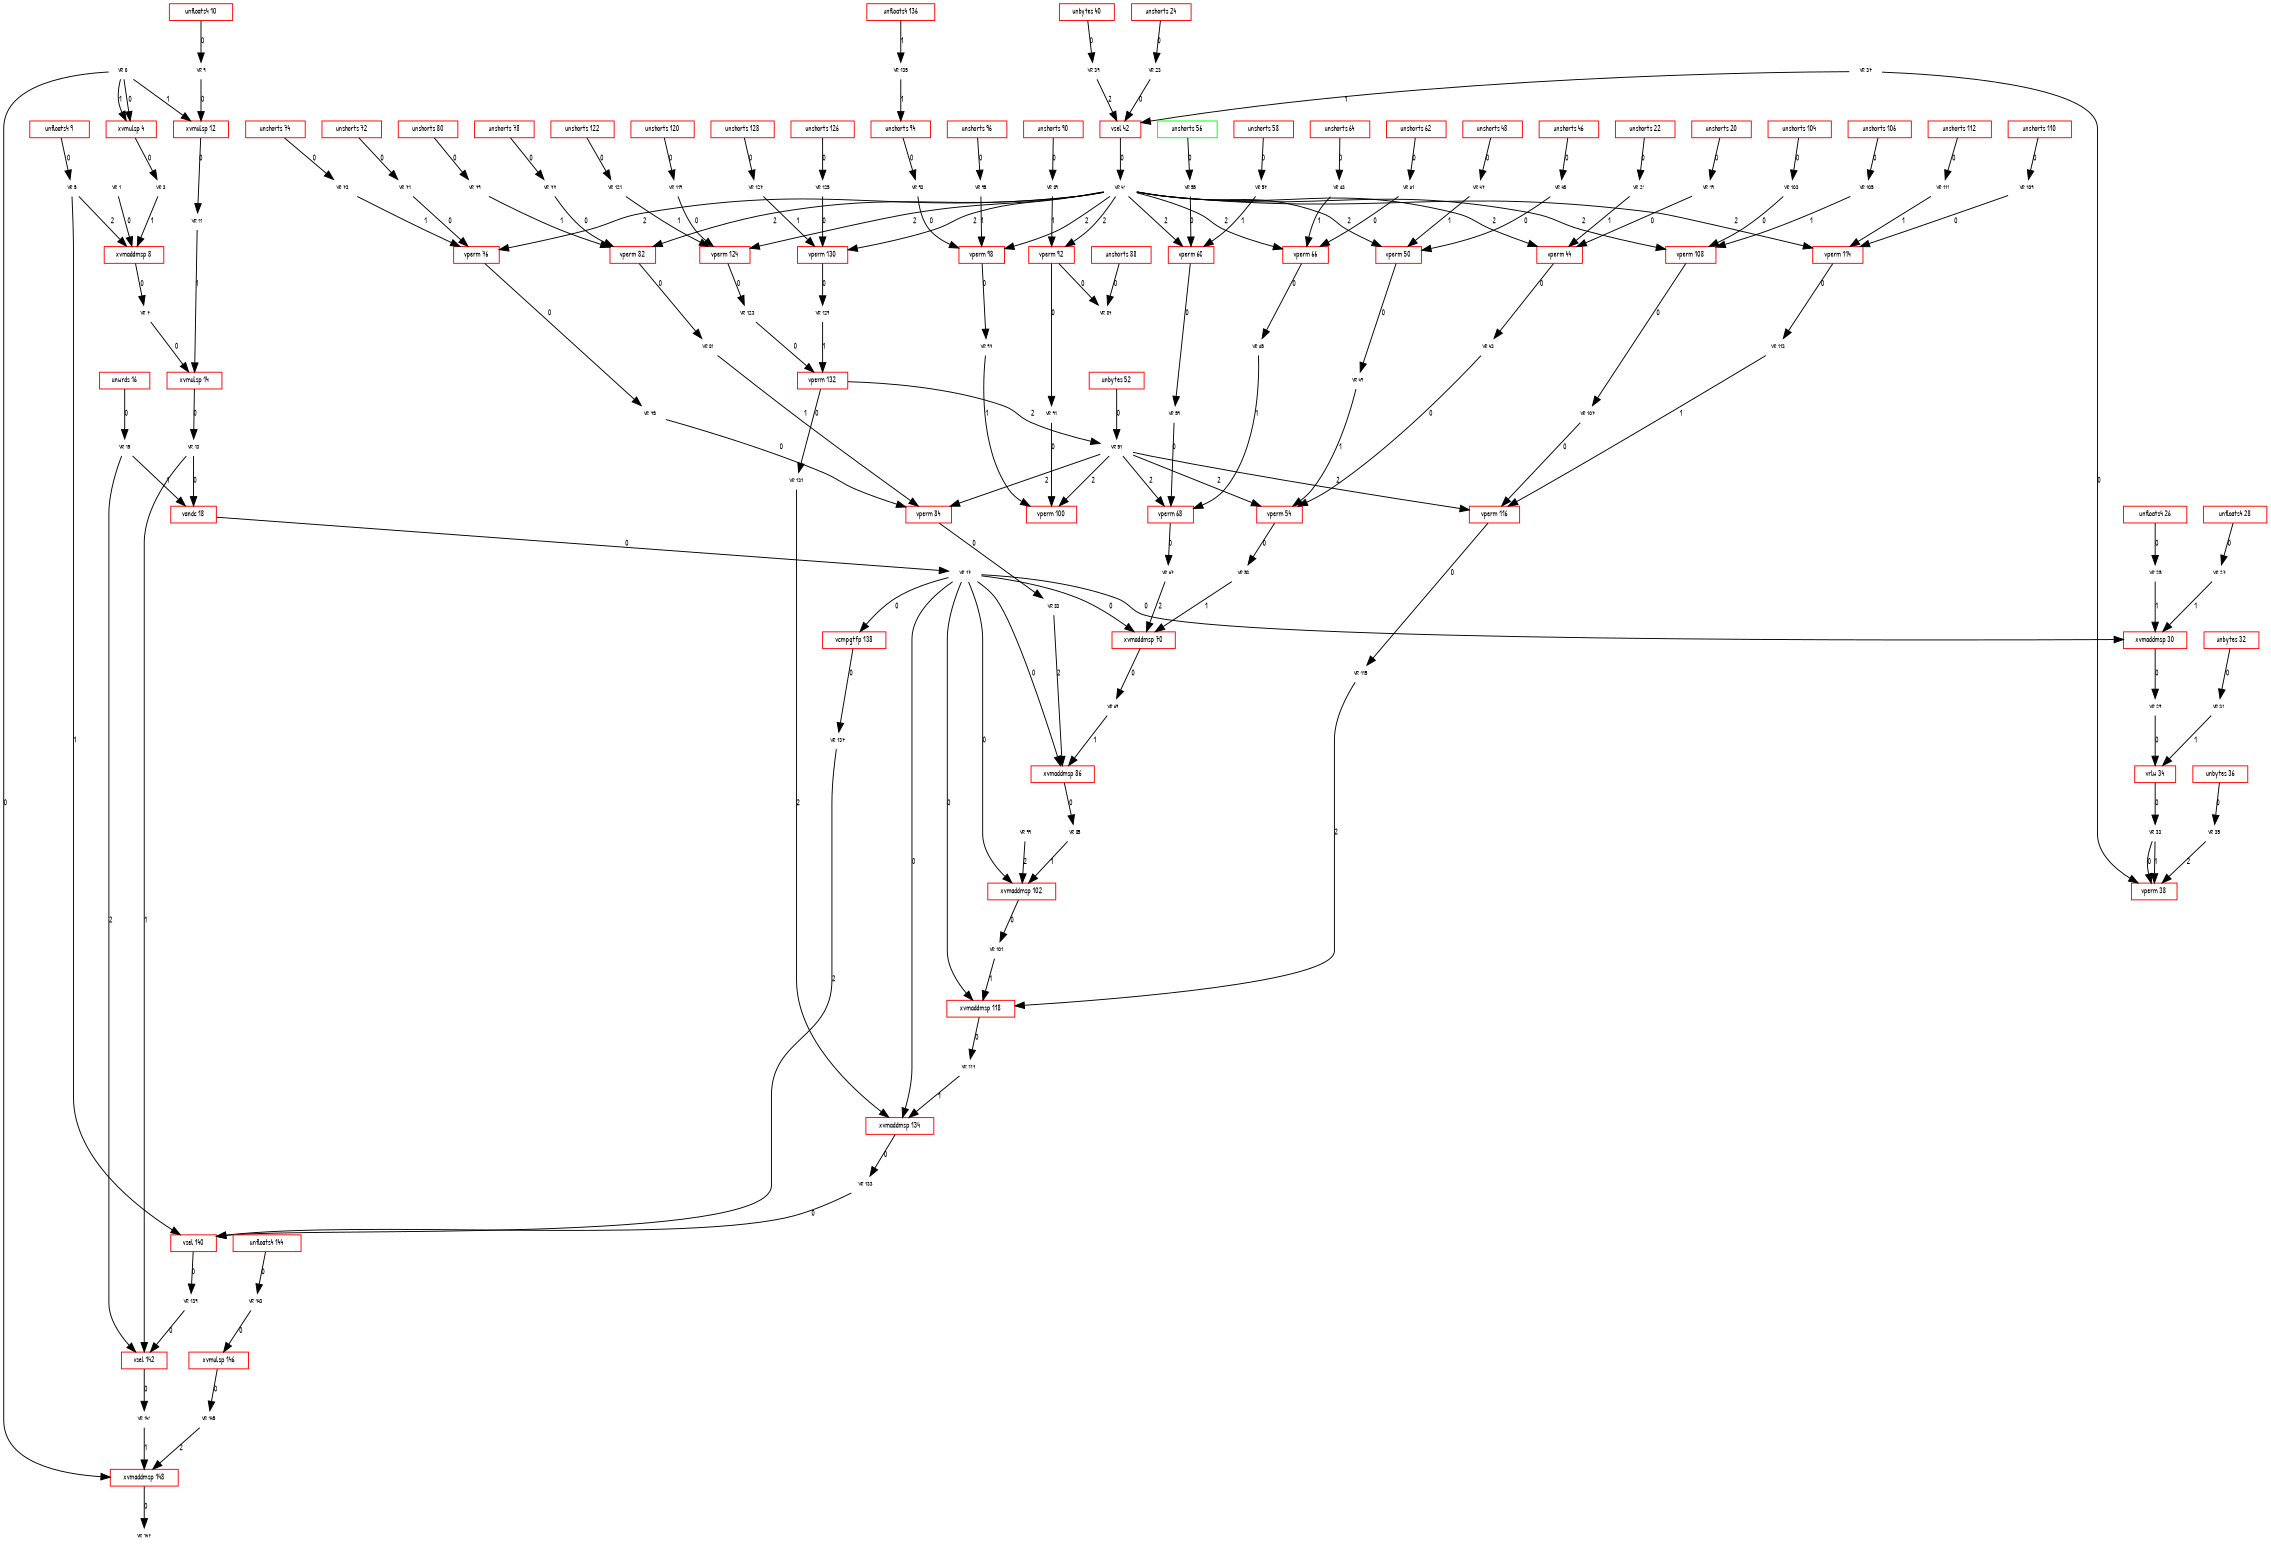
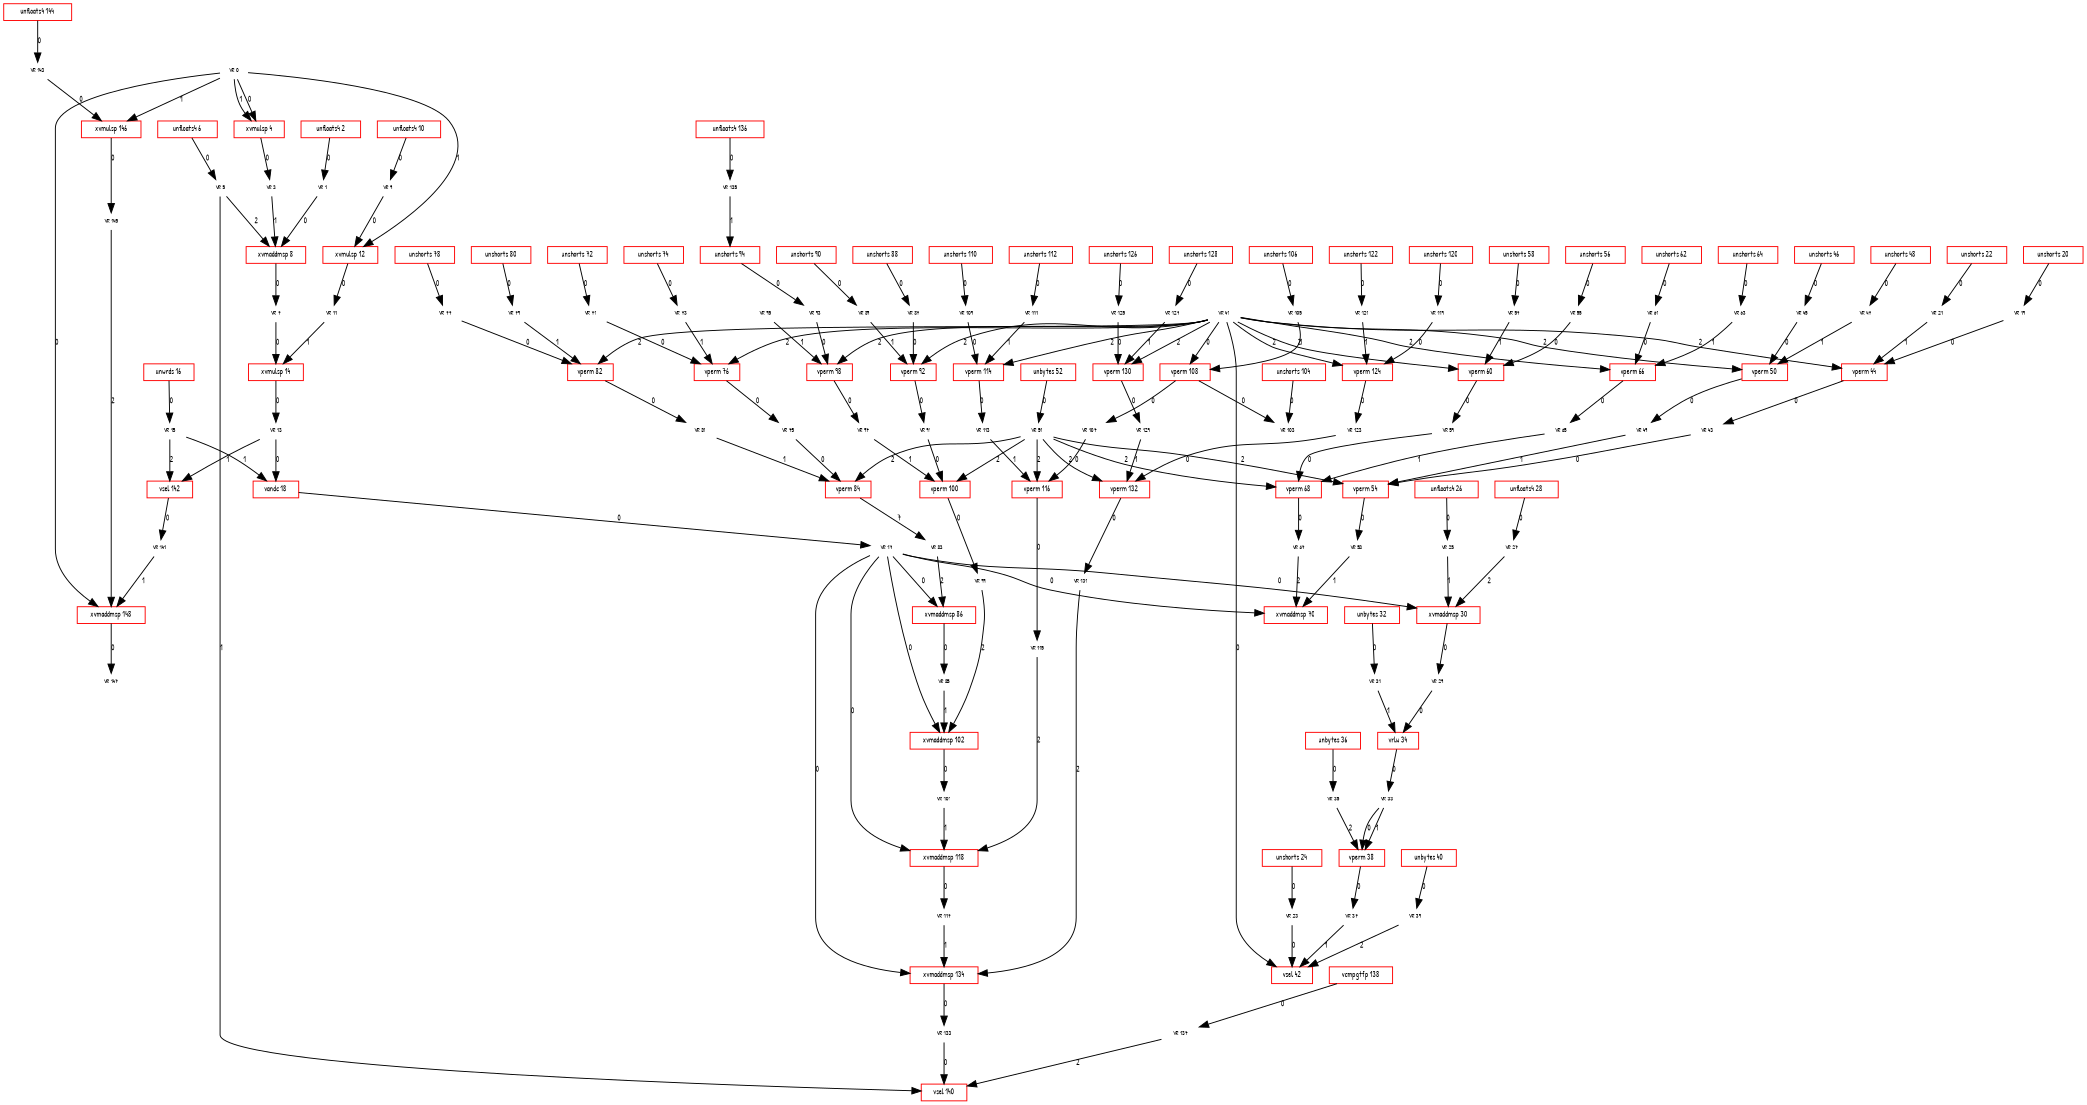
(903, 41) -> (732, 159)
none -> (178, 98)
(60, 129) -> (188, 129)
none -> (331, 129)
(977, 129) -> none
(1187, 129) -> (1595, 255)
(1120, 154) -> (1236, 648)
(1584, 221) -> (1208, 343)
(1752, 222) -> (1231, 398)
(1075, 281) -> (913, 338)
(2097, 394) -> (1358, 883)
(973, 397) -> (1064, 461)
none -> (961, 531)
(974, 544) -> (899, 519)
(903, 594) -> none
(2196, 607) -> (1489, 582)
(1113, 707) -> none
(191, 1302) -> none
